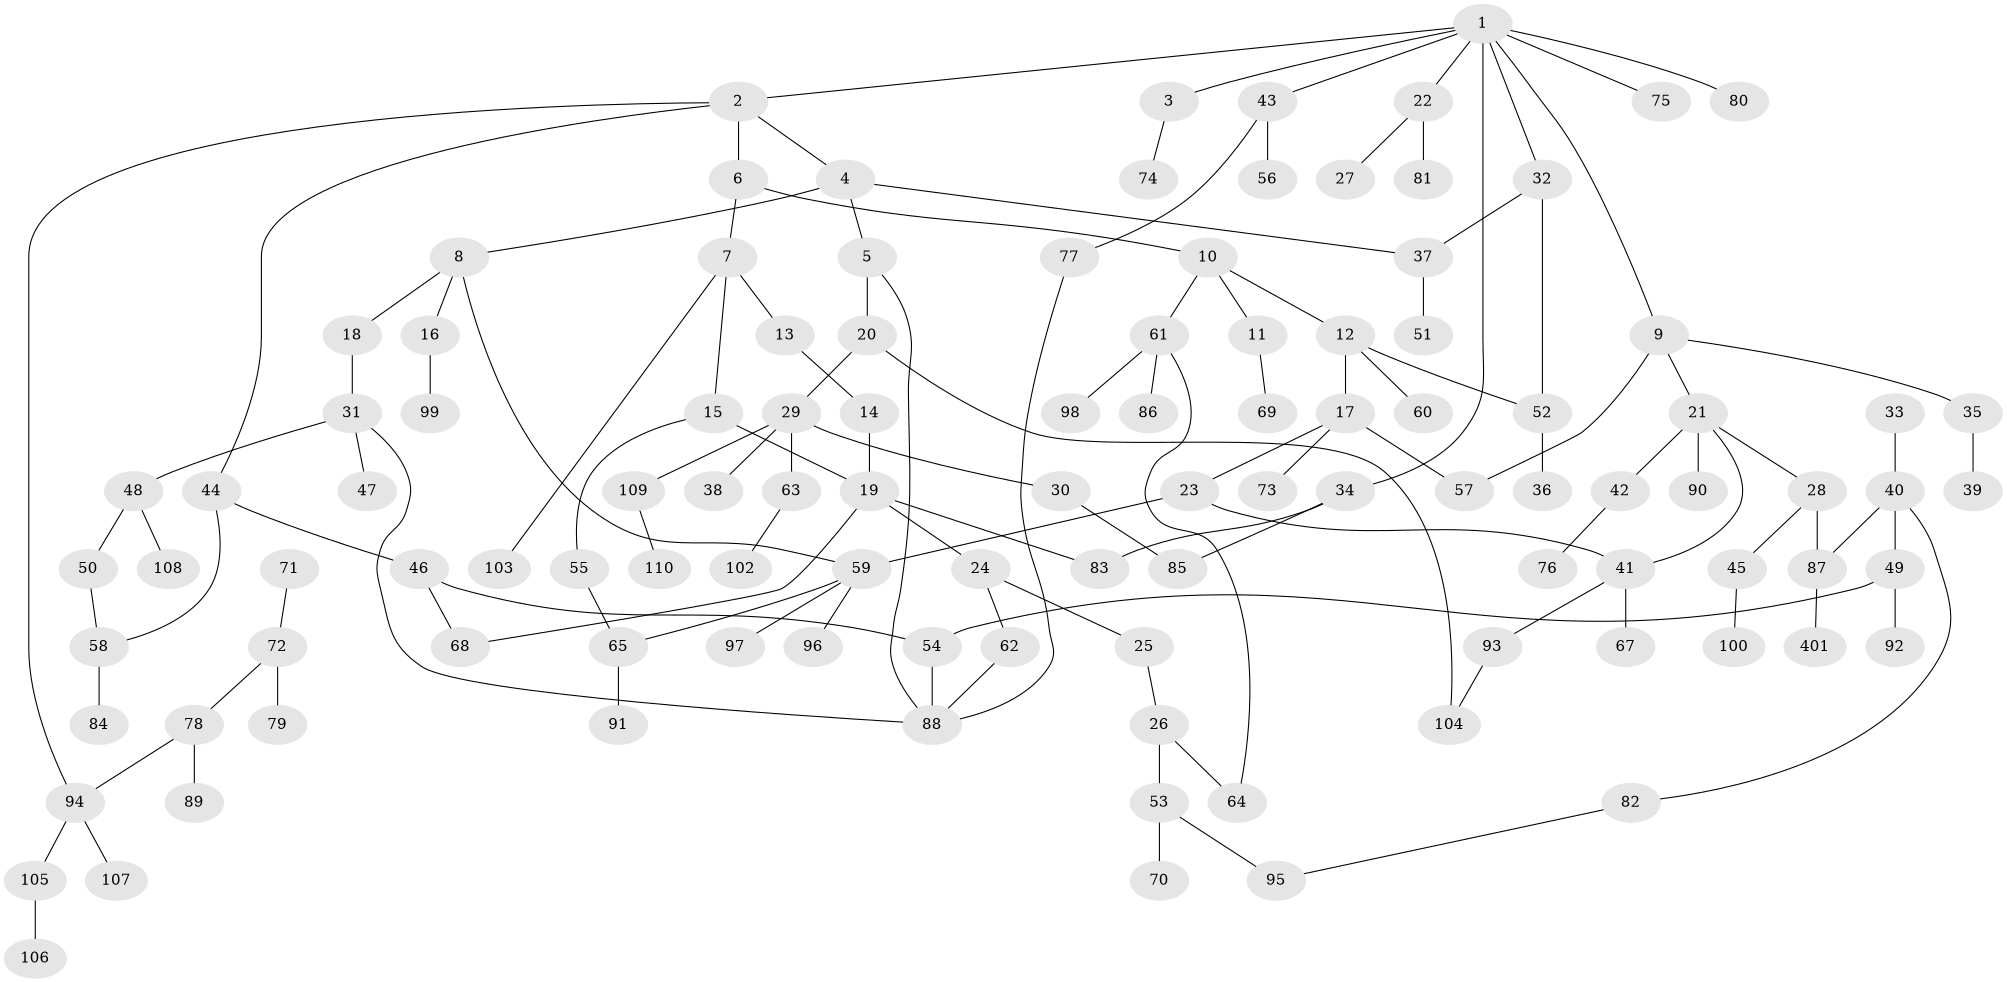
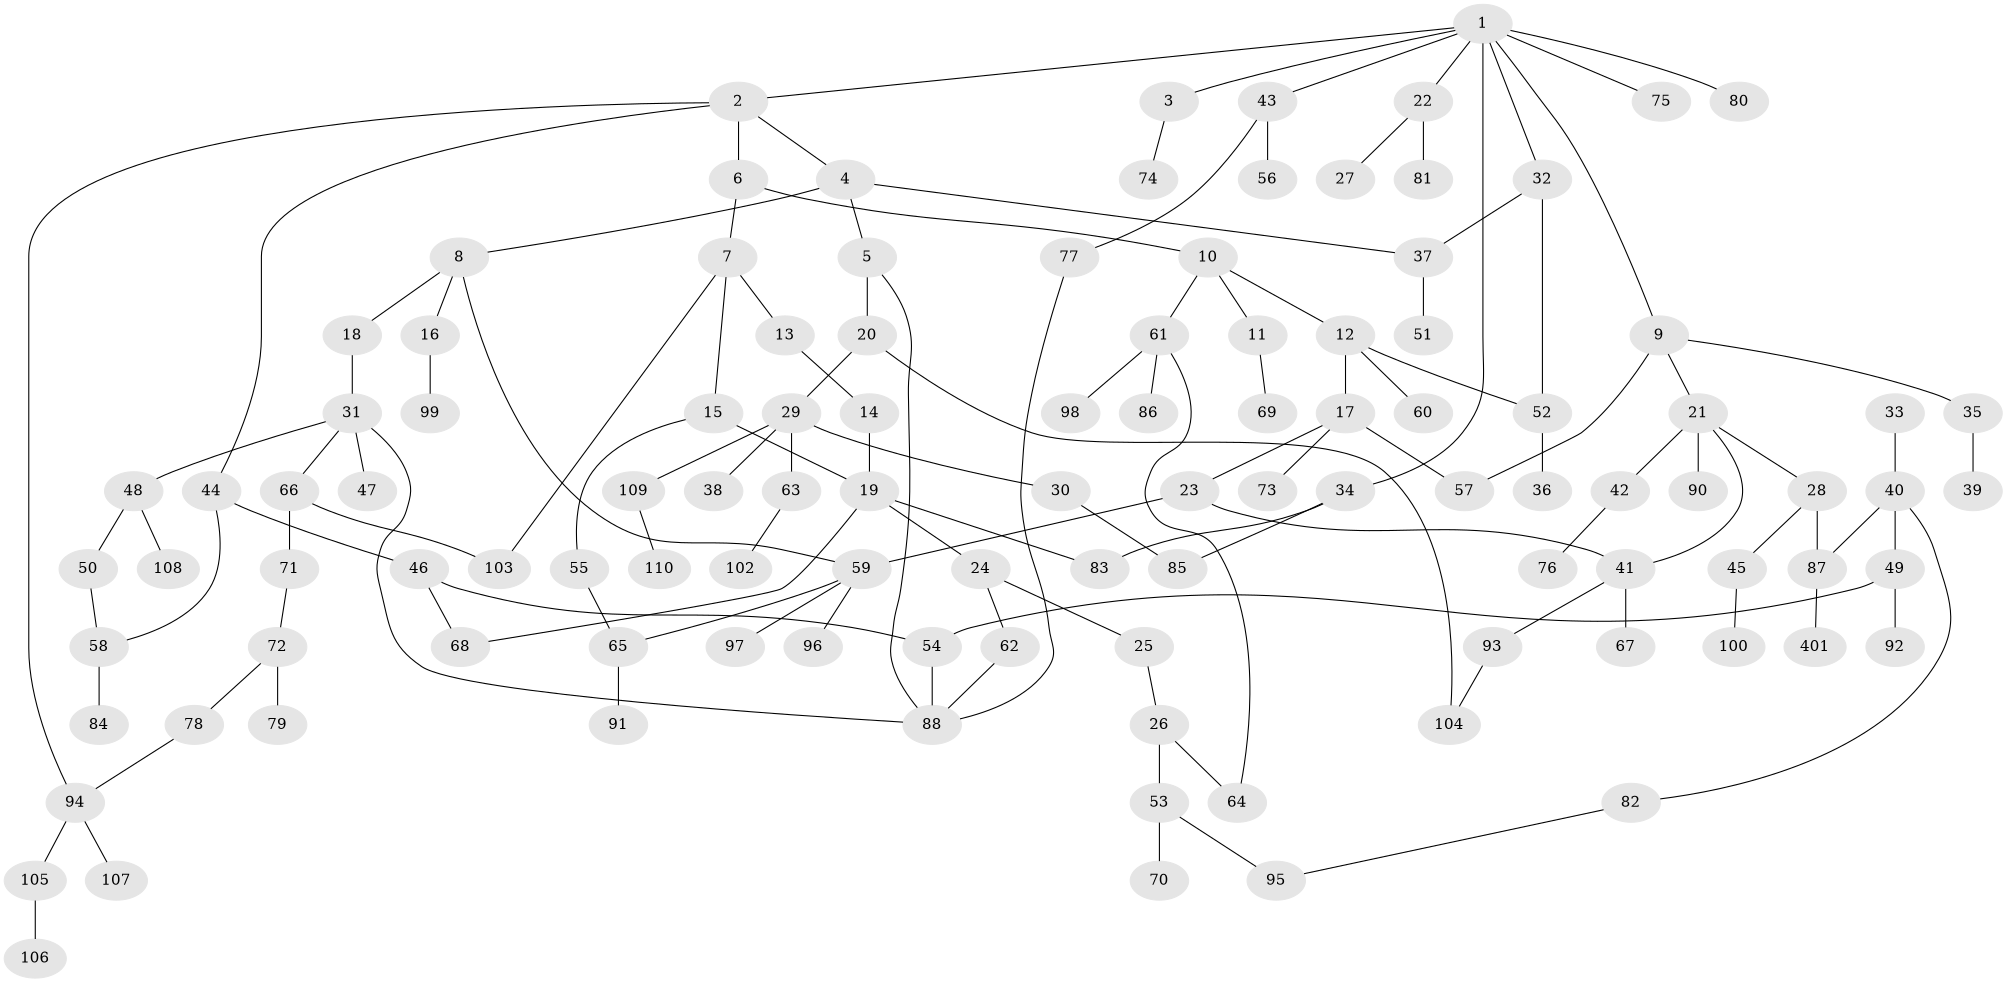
none -> (290, 491)
(194, 803) -> none
